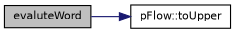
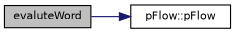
(181, 17) -> (181, 17)
